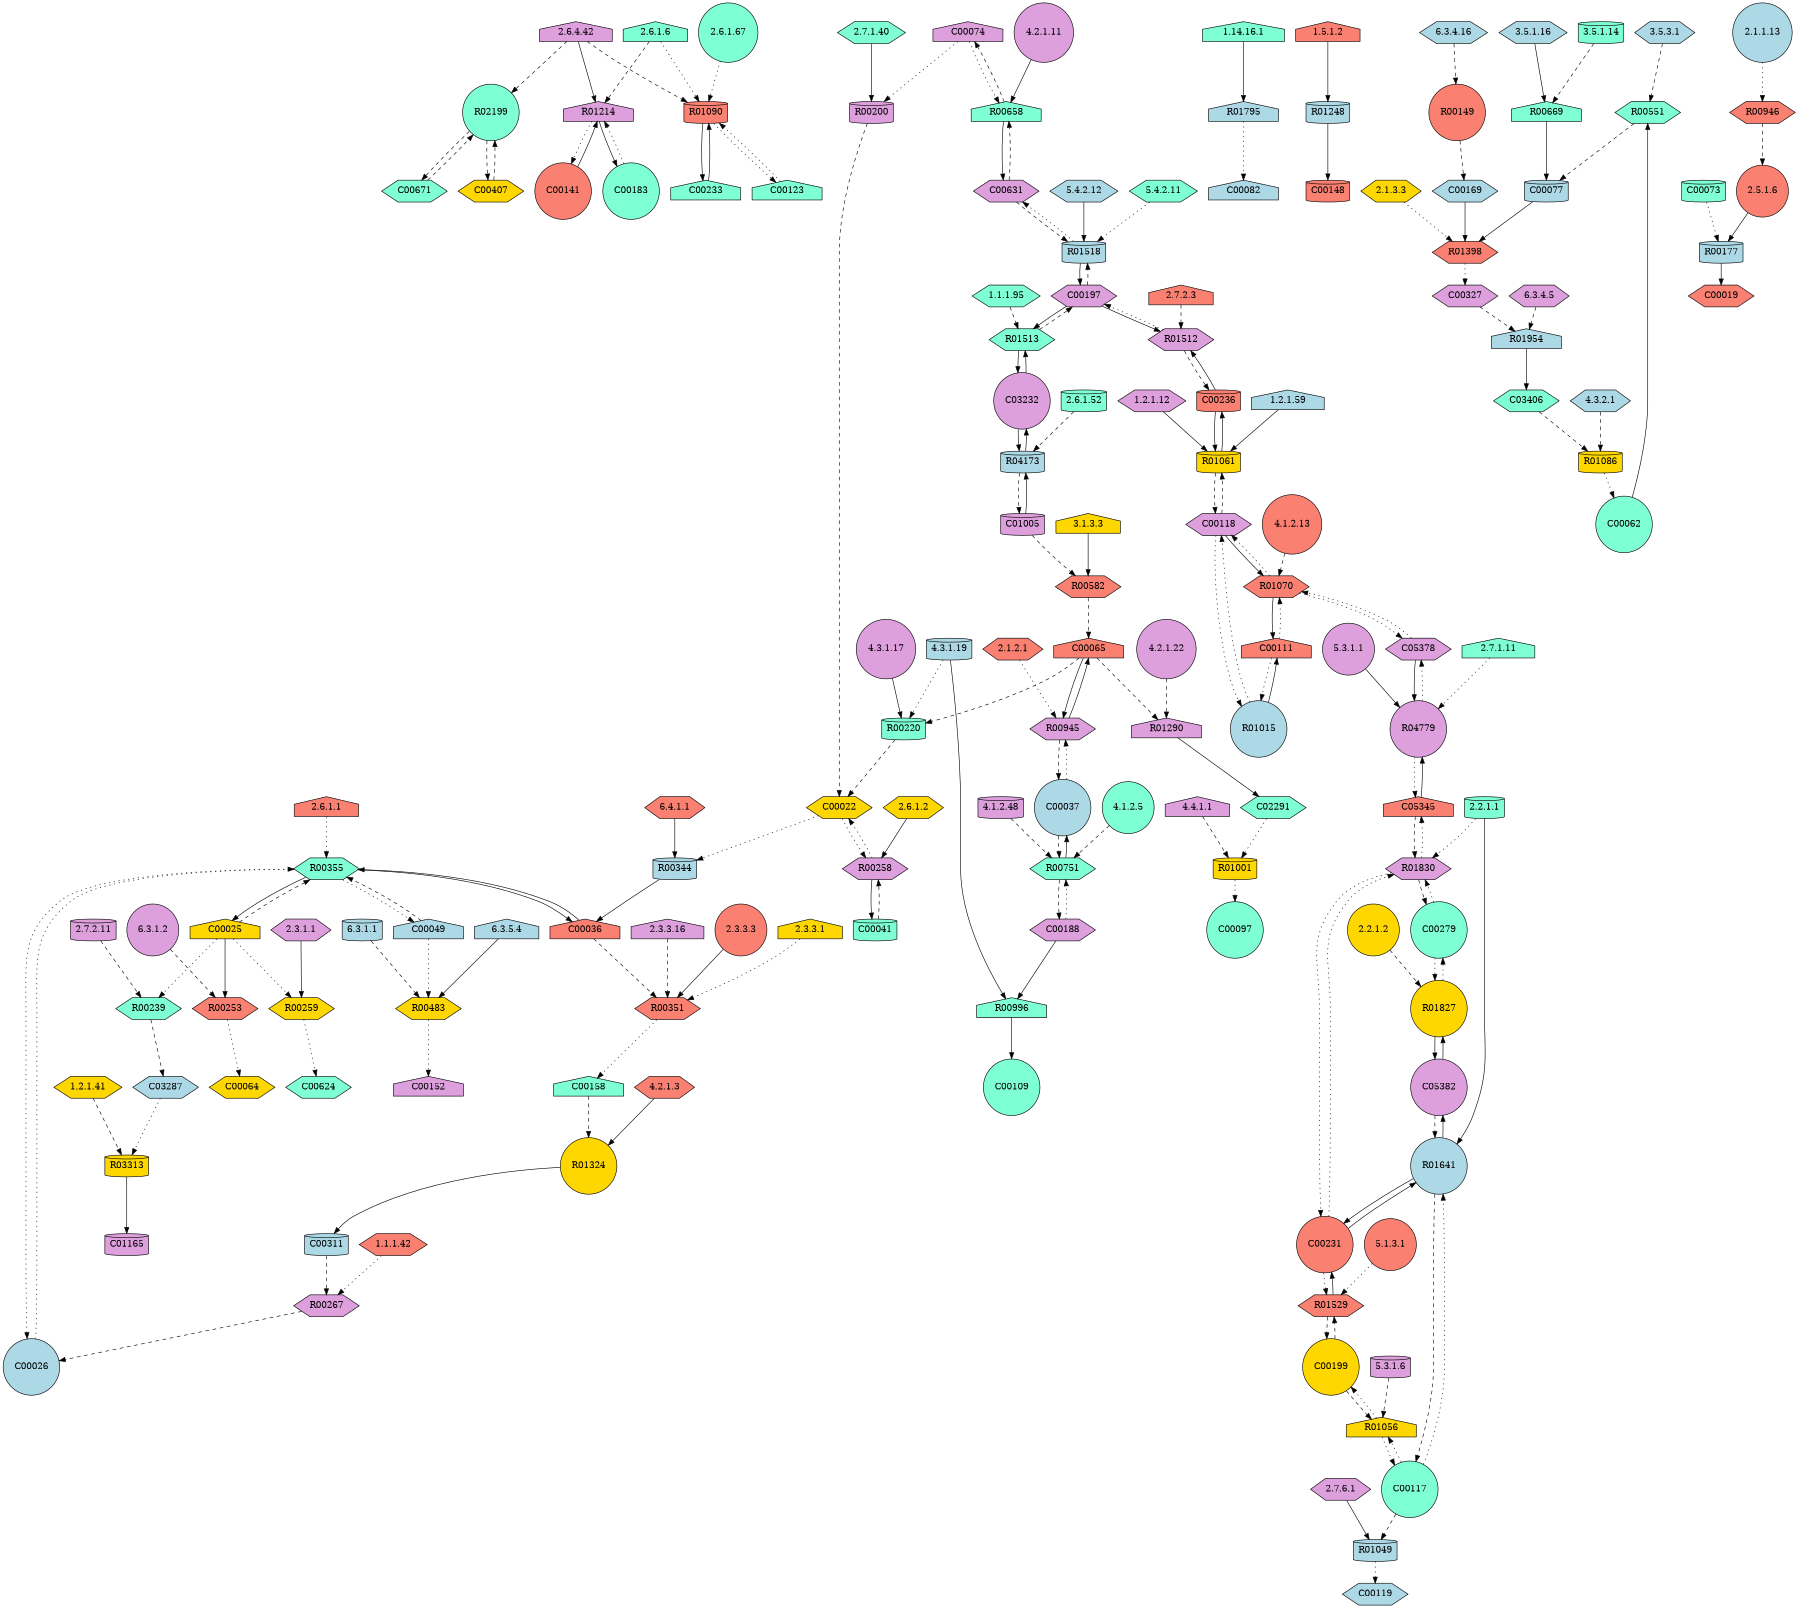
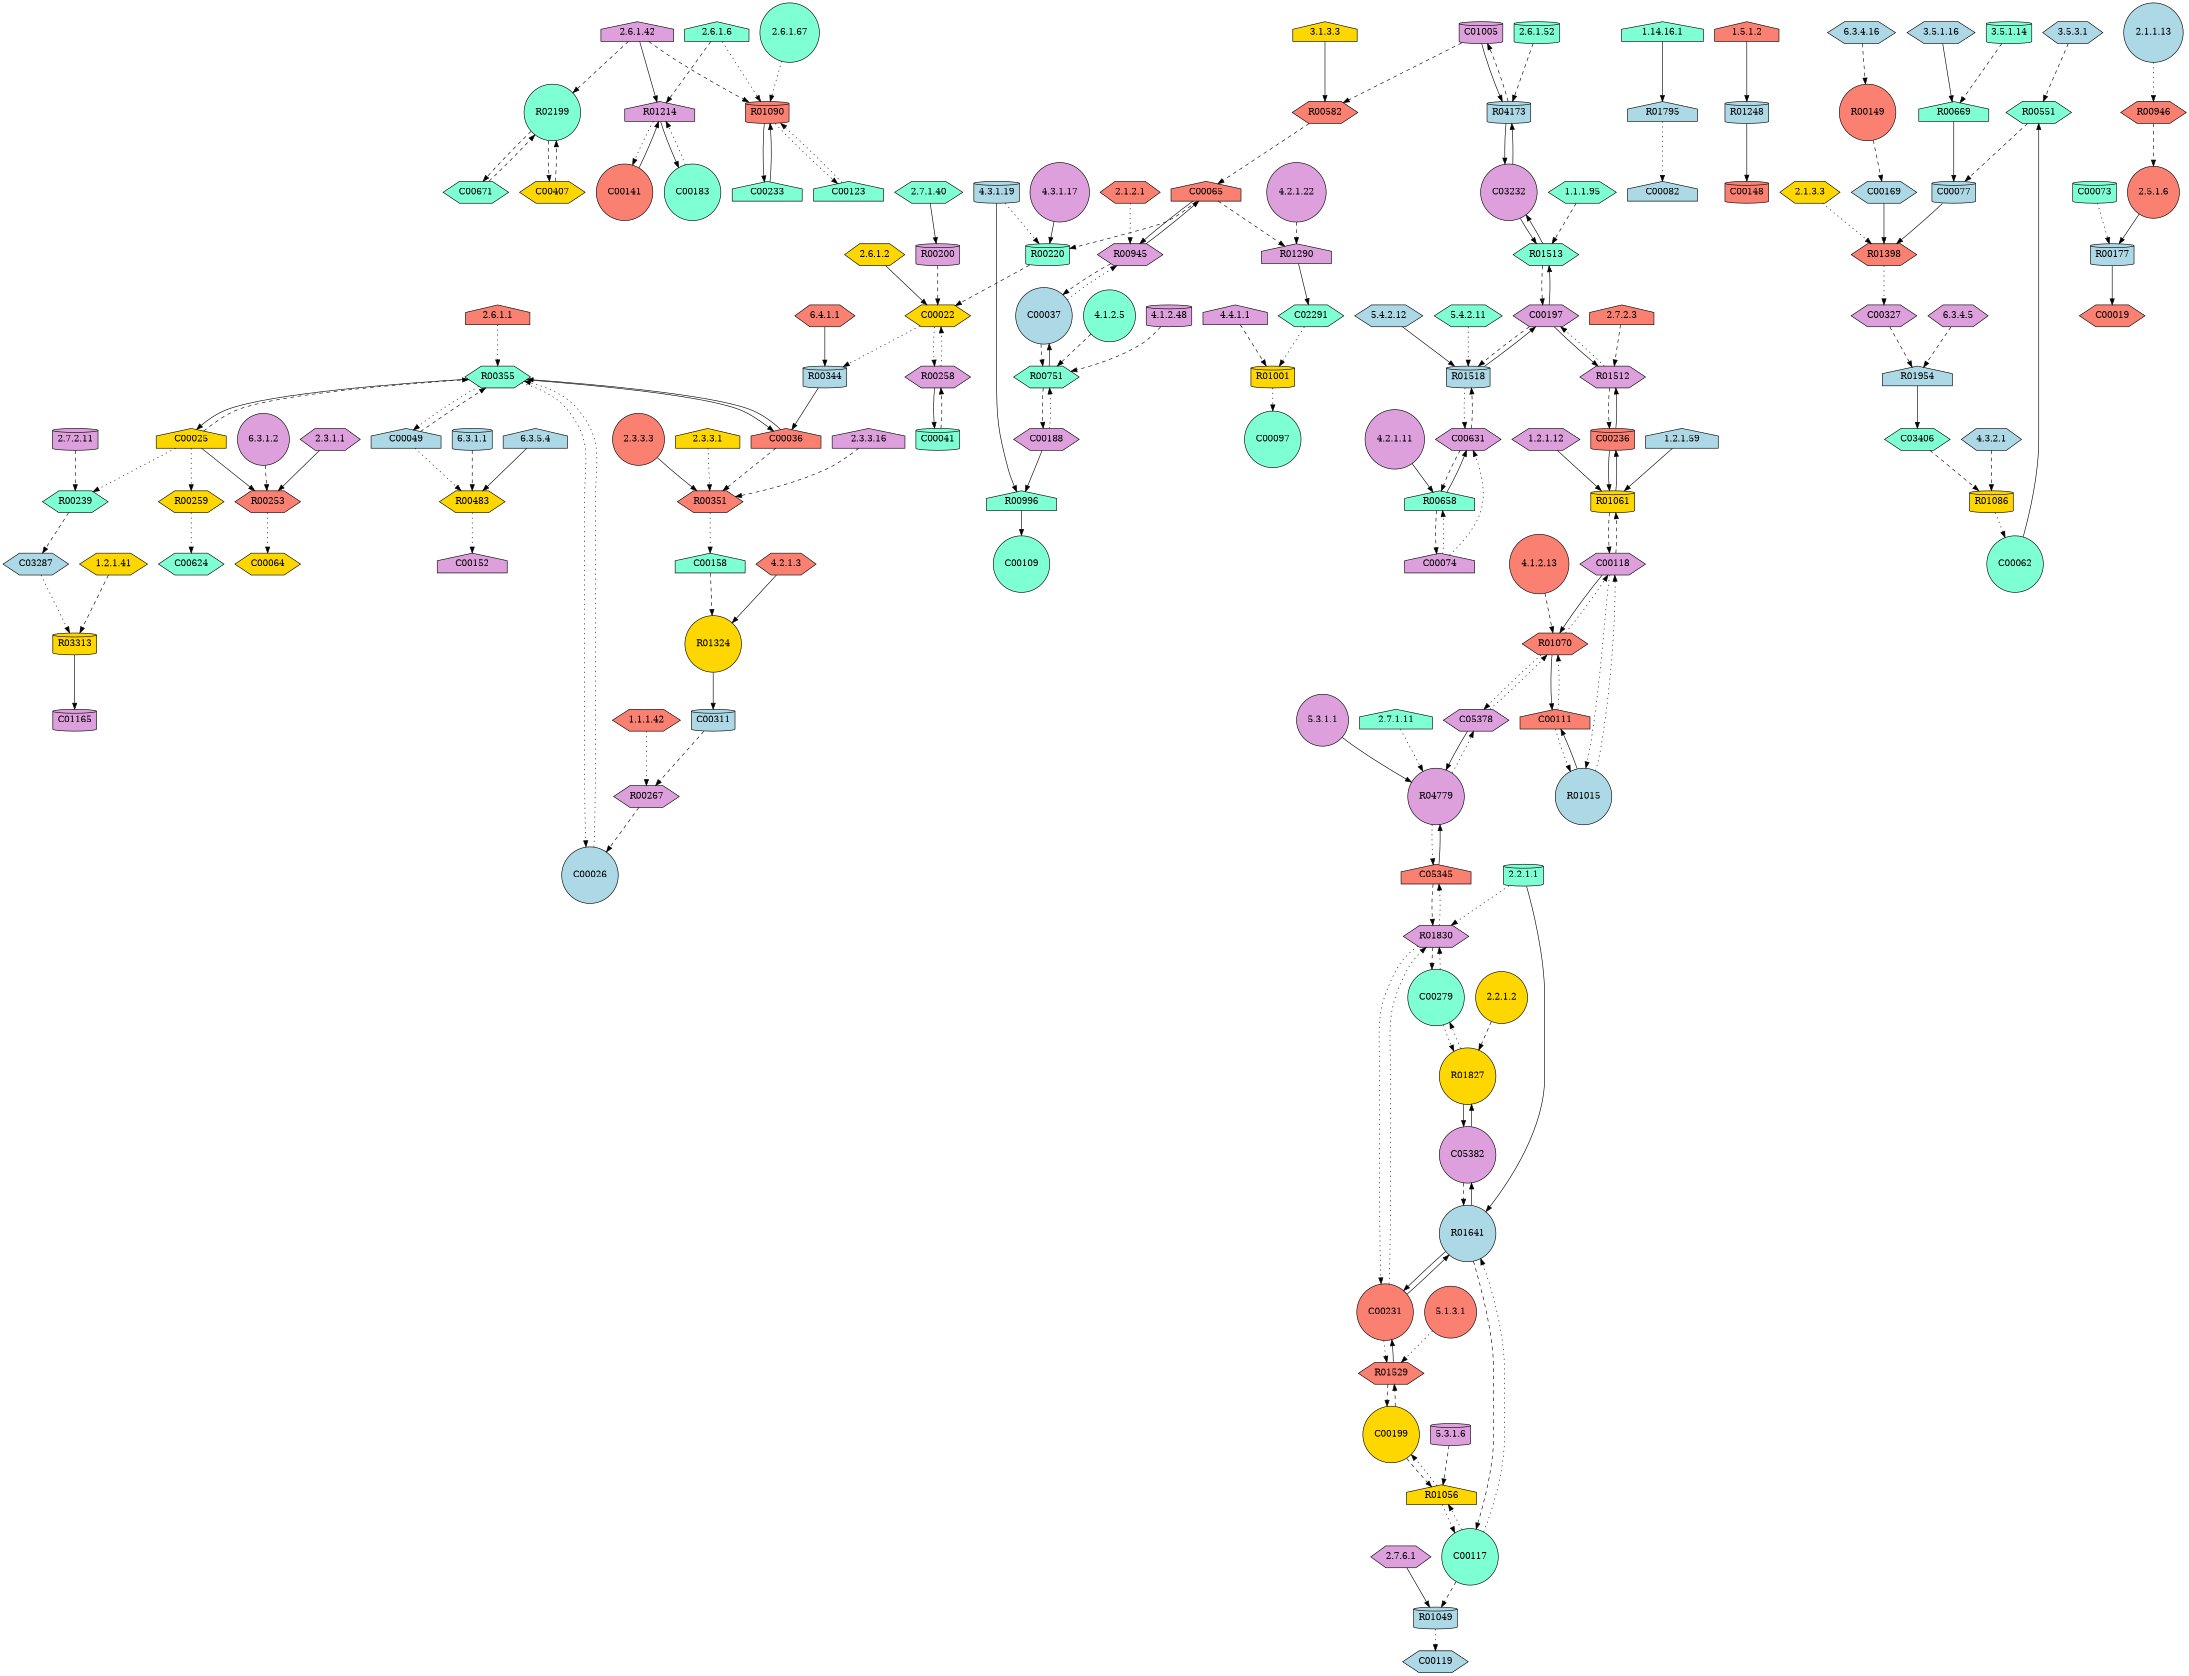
(576, 33) -> (637, 33)
(923, 70) -> (1481, 510)
(896, 836) -> (904, 283)
(301, 966) -> (301, 468)
